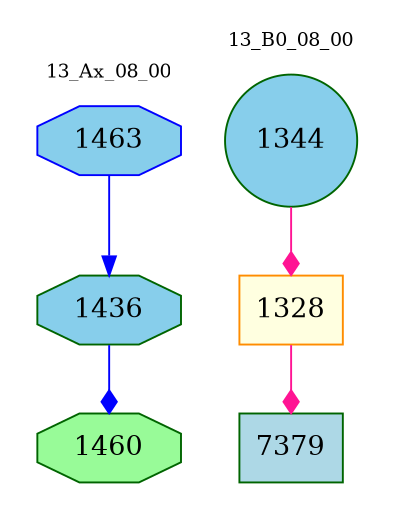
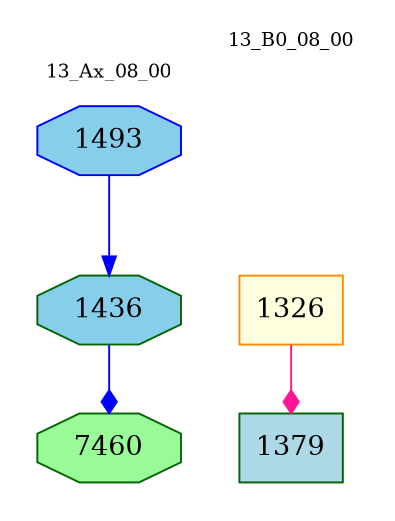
(109, 141) -> (109, 141)
(291, 141) -> none
(291, 310) -> (291, 310)
(109, 448) -> (109, 448)
(291, 448) -> (291, 448)
